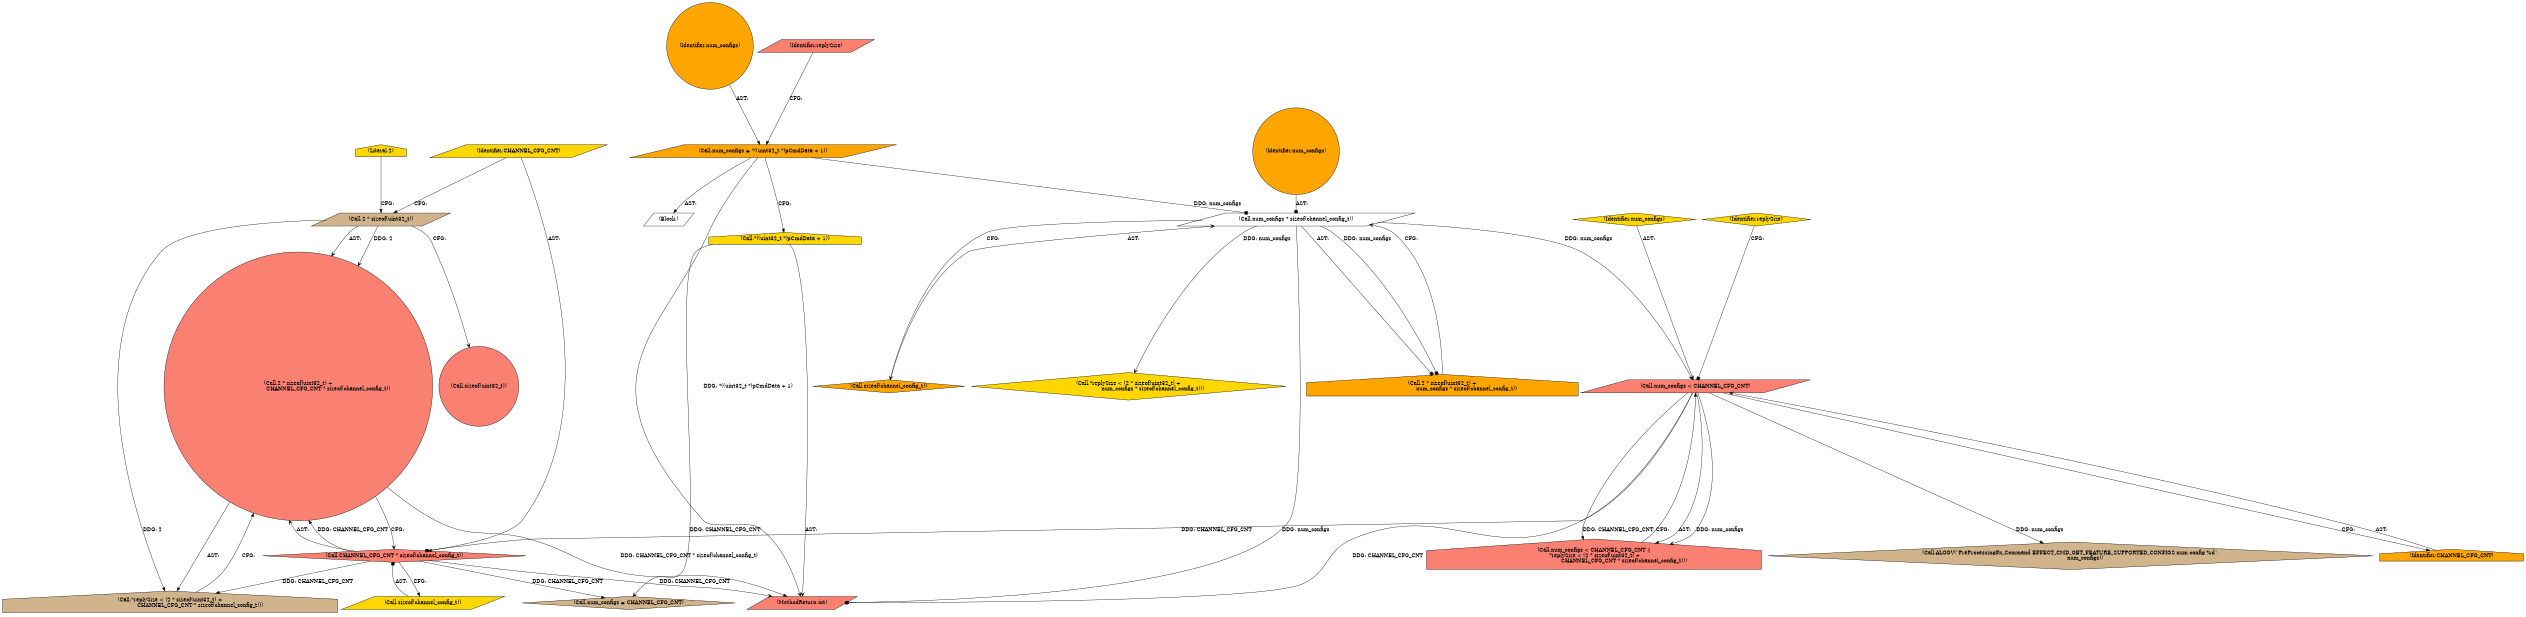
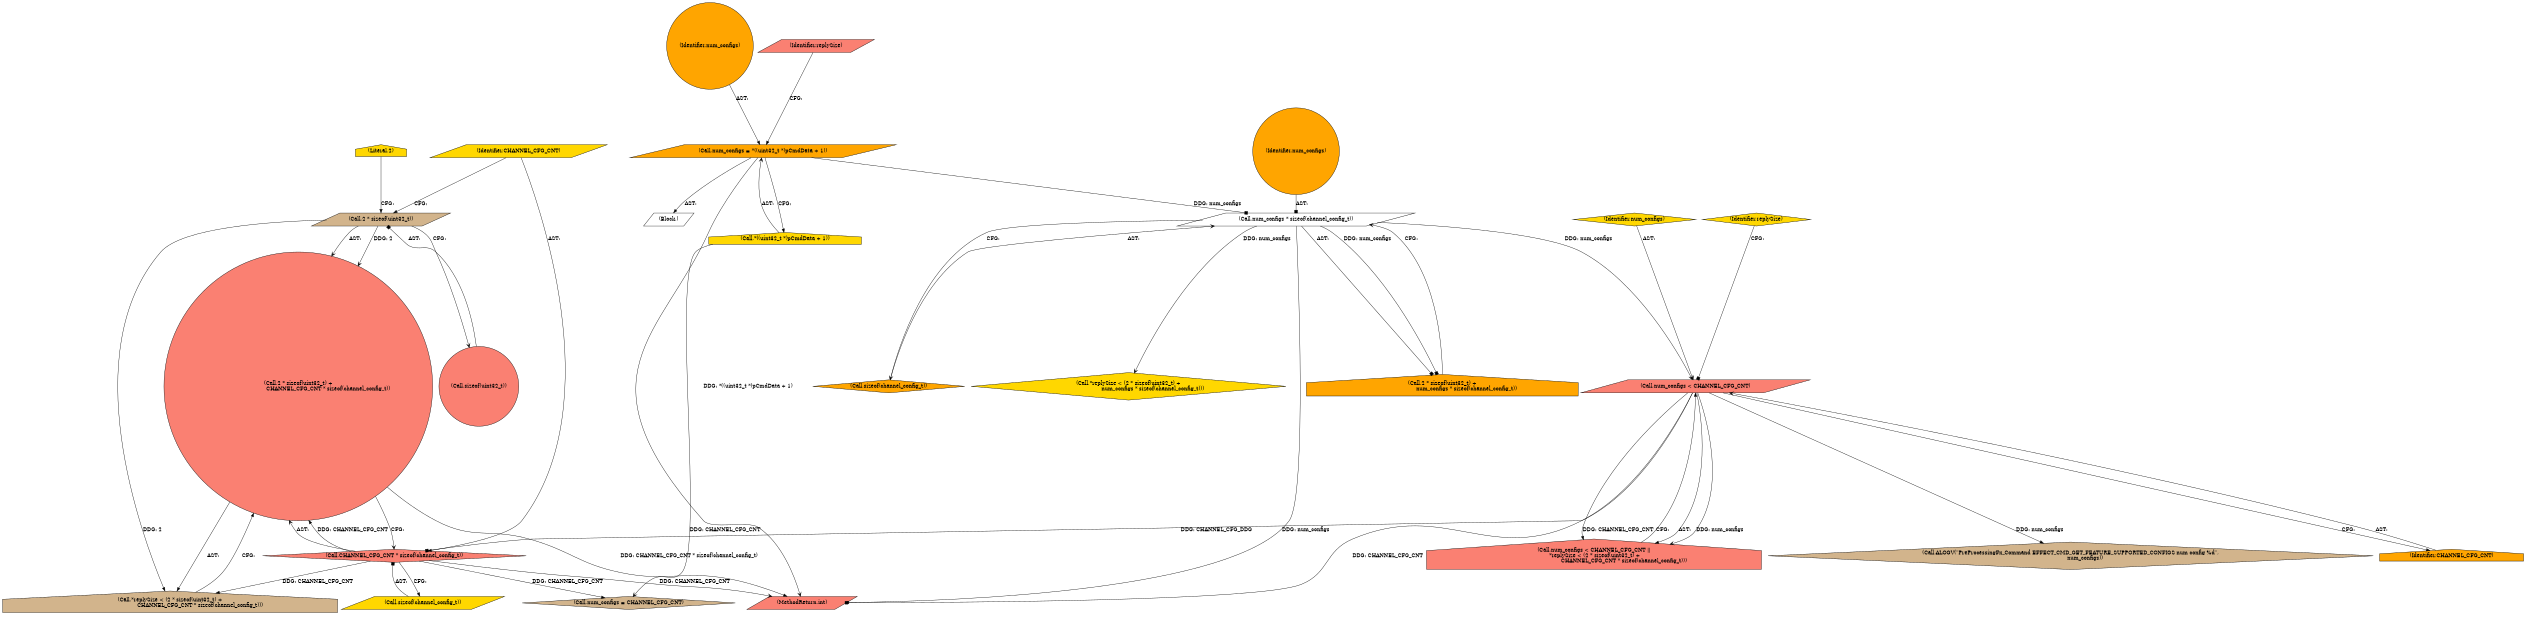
none -> (452, 272)
(807, 417) -> (760, 200)
(1217, 530) -> (1217, 530)
